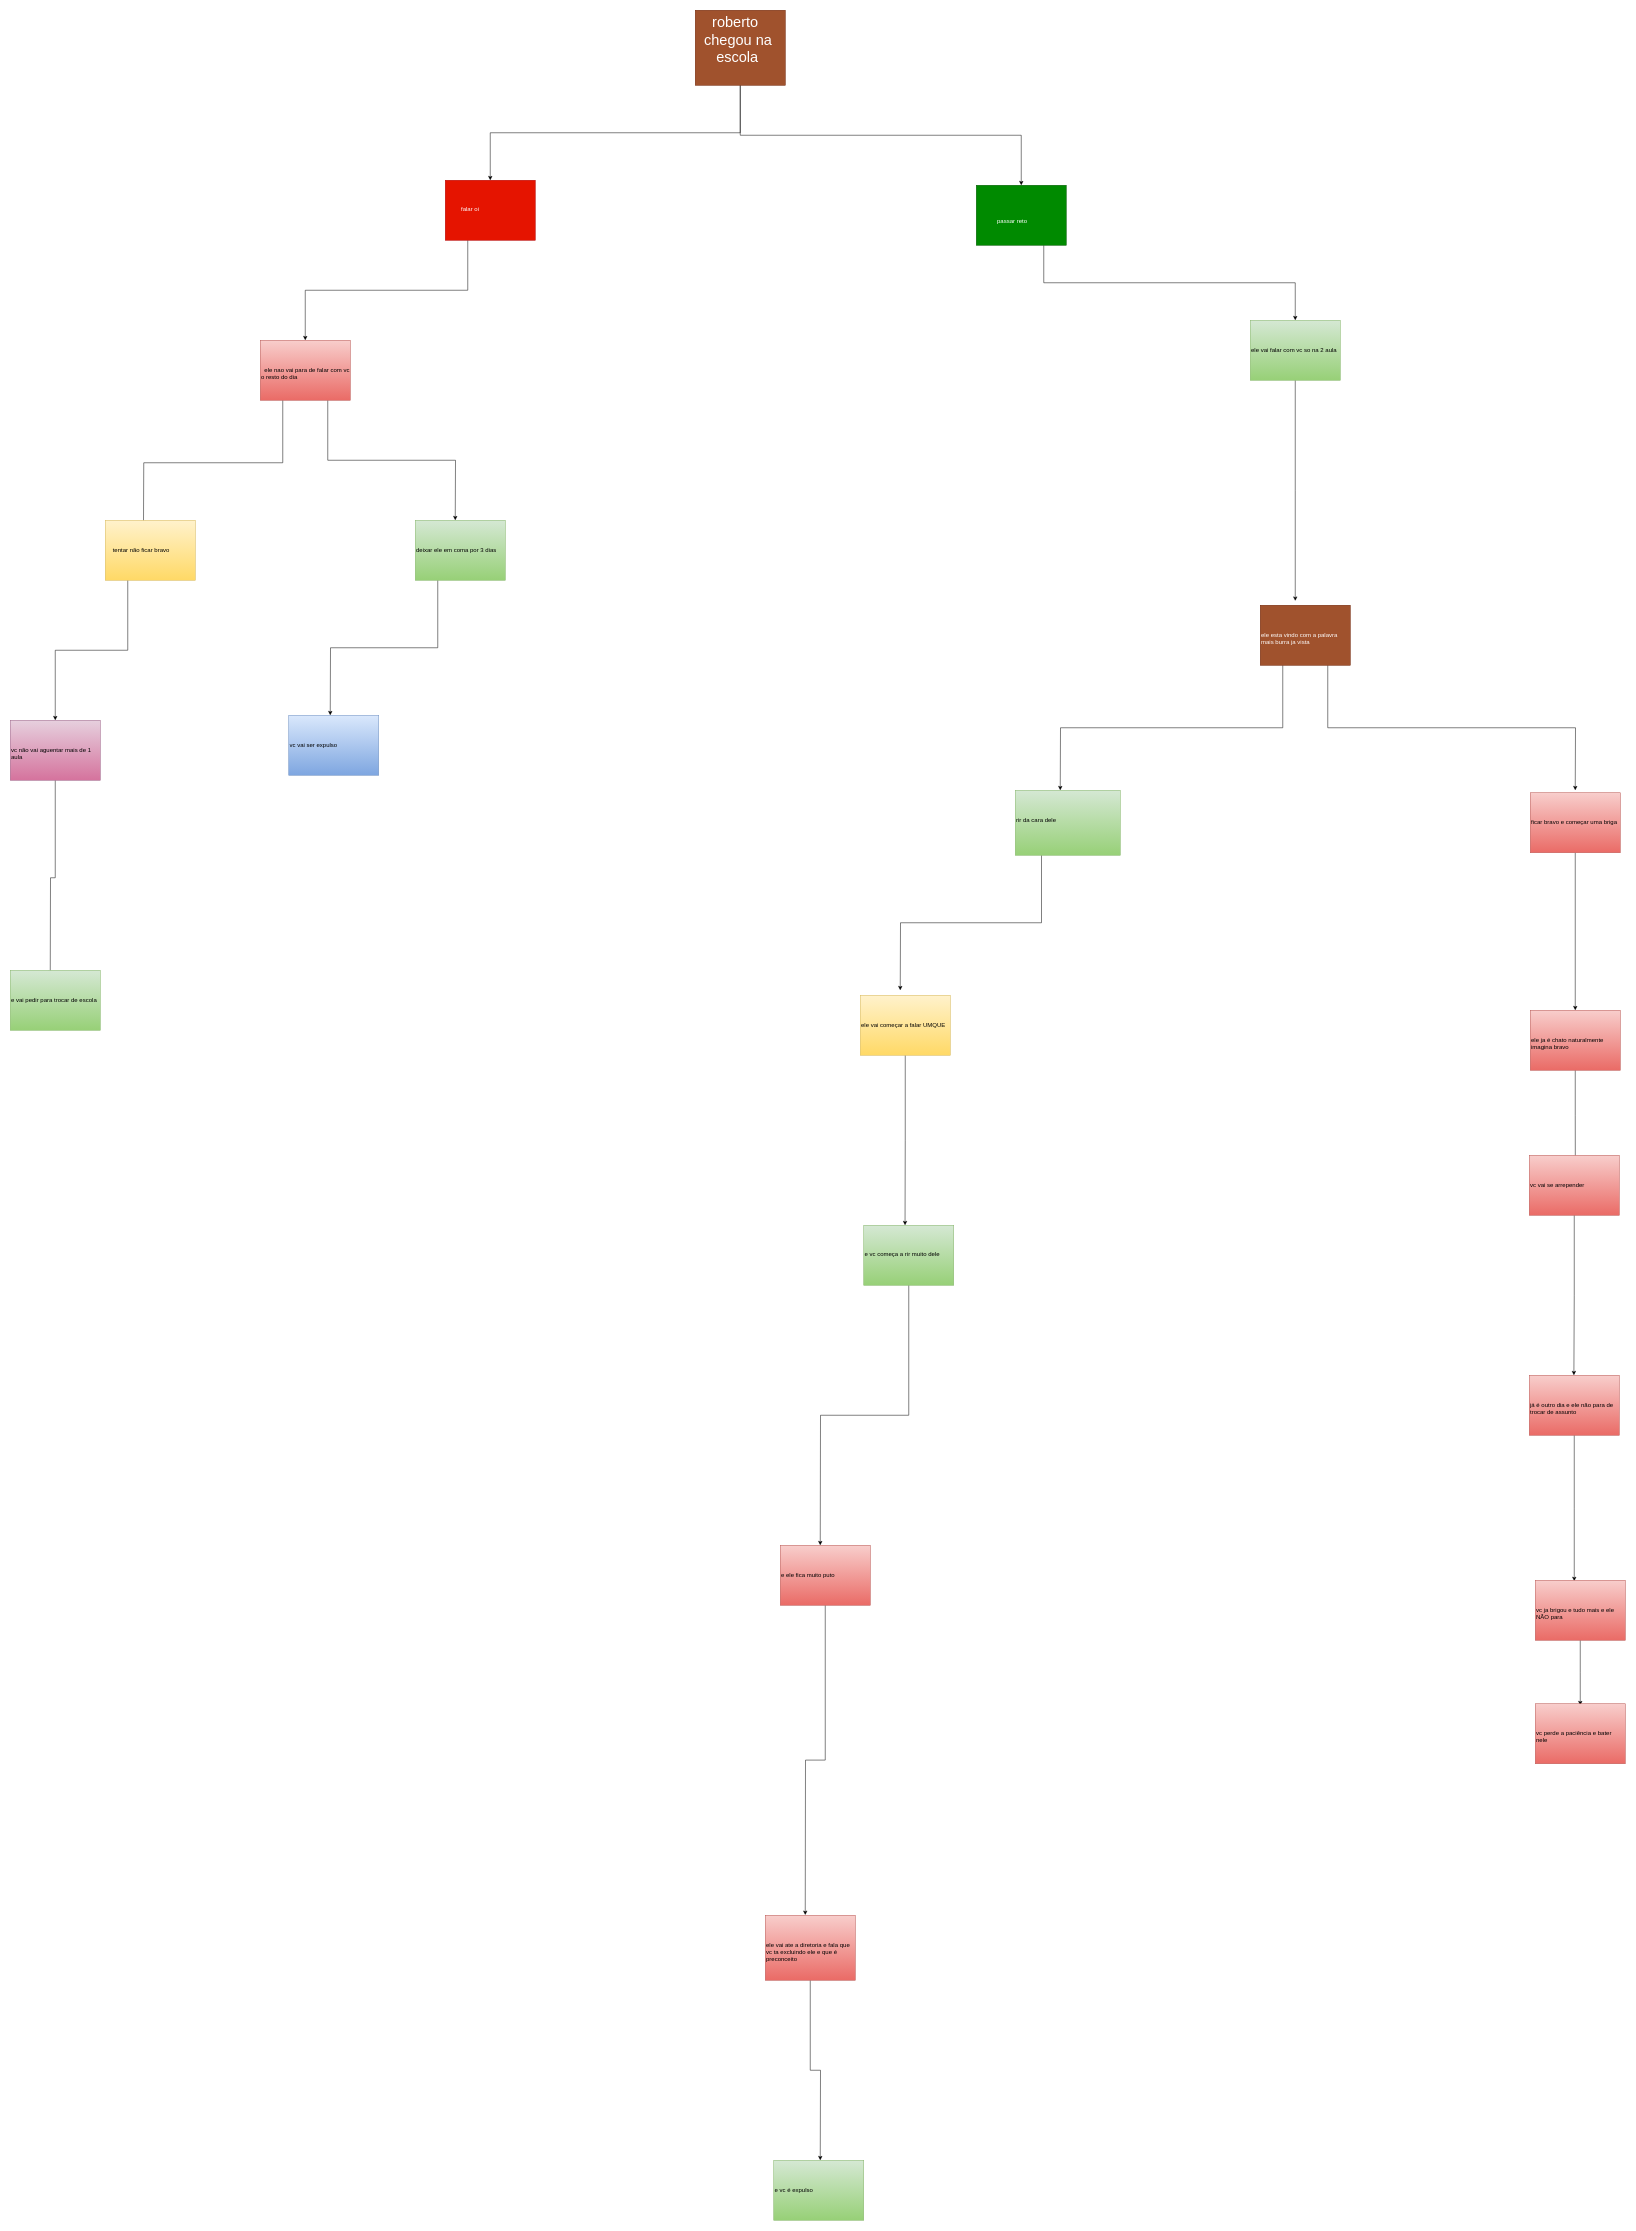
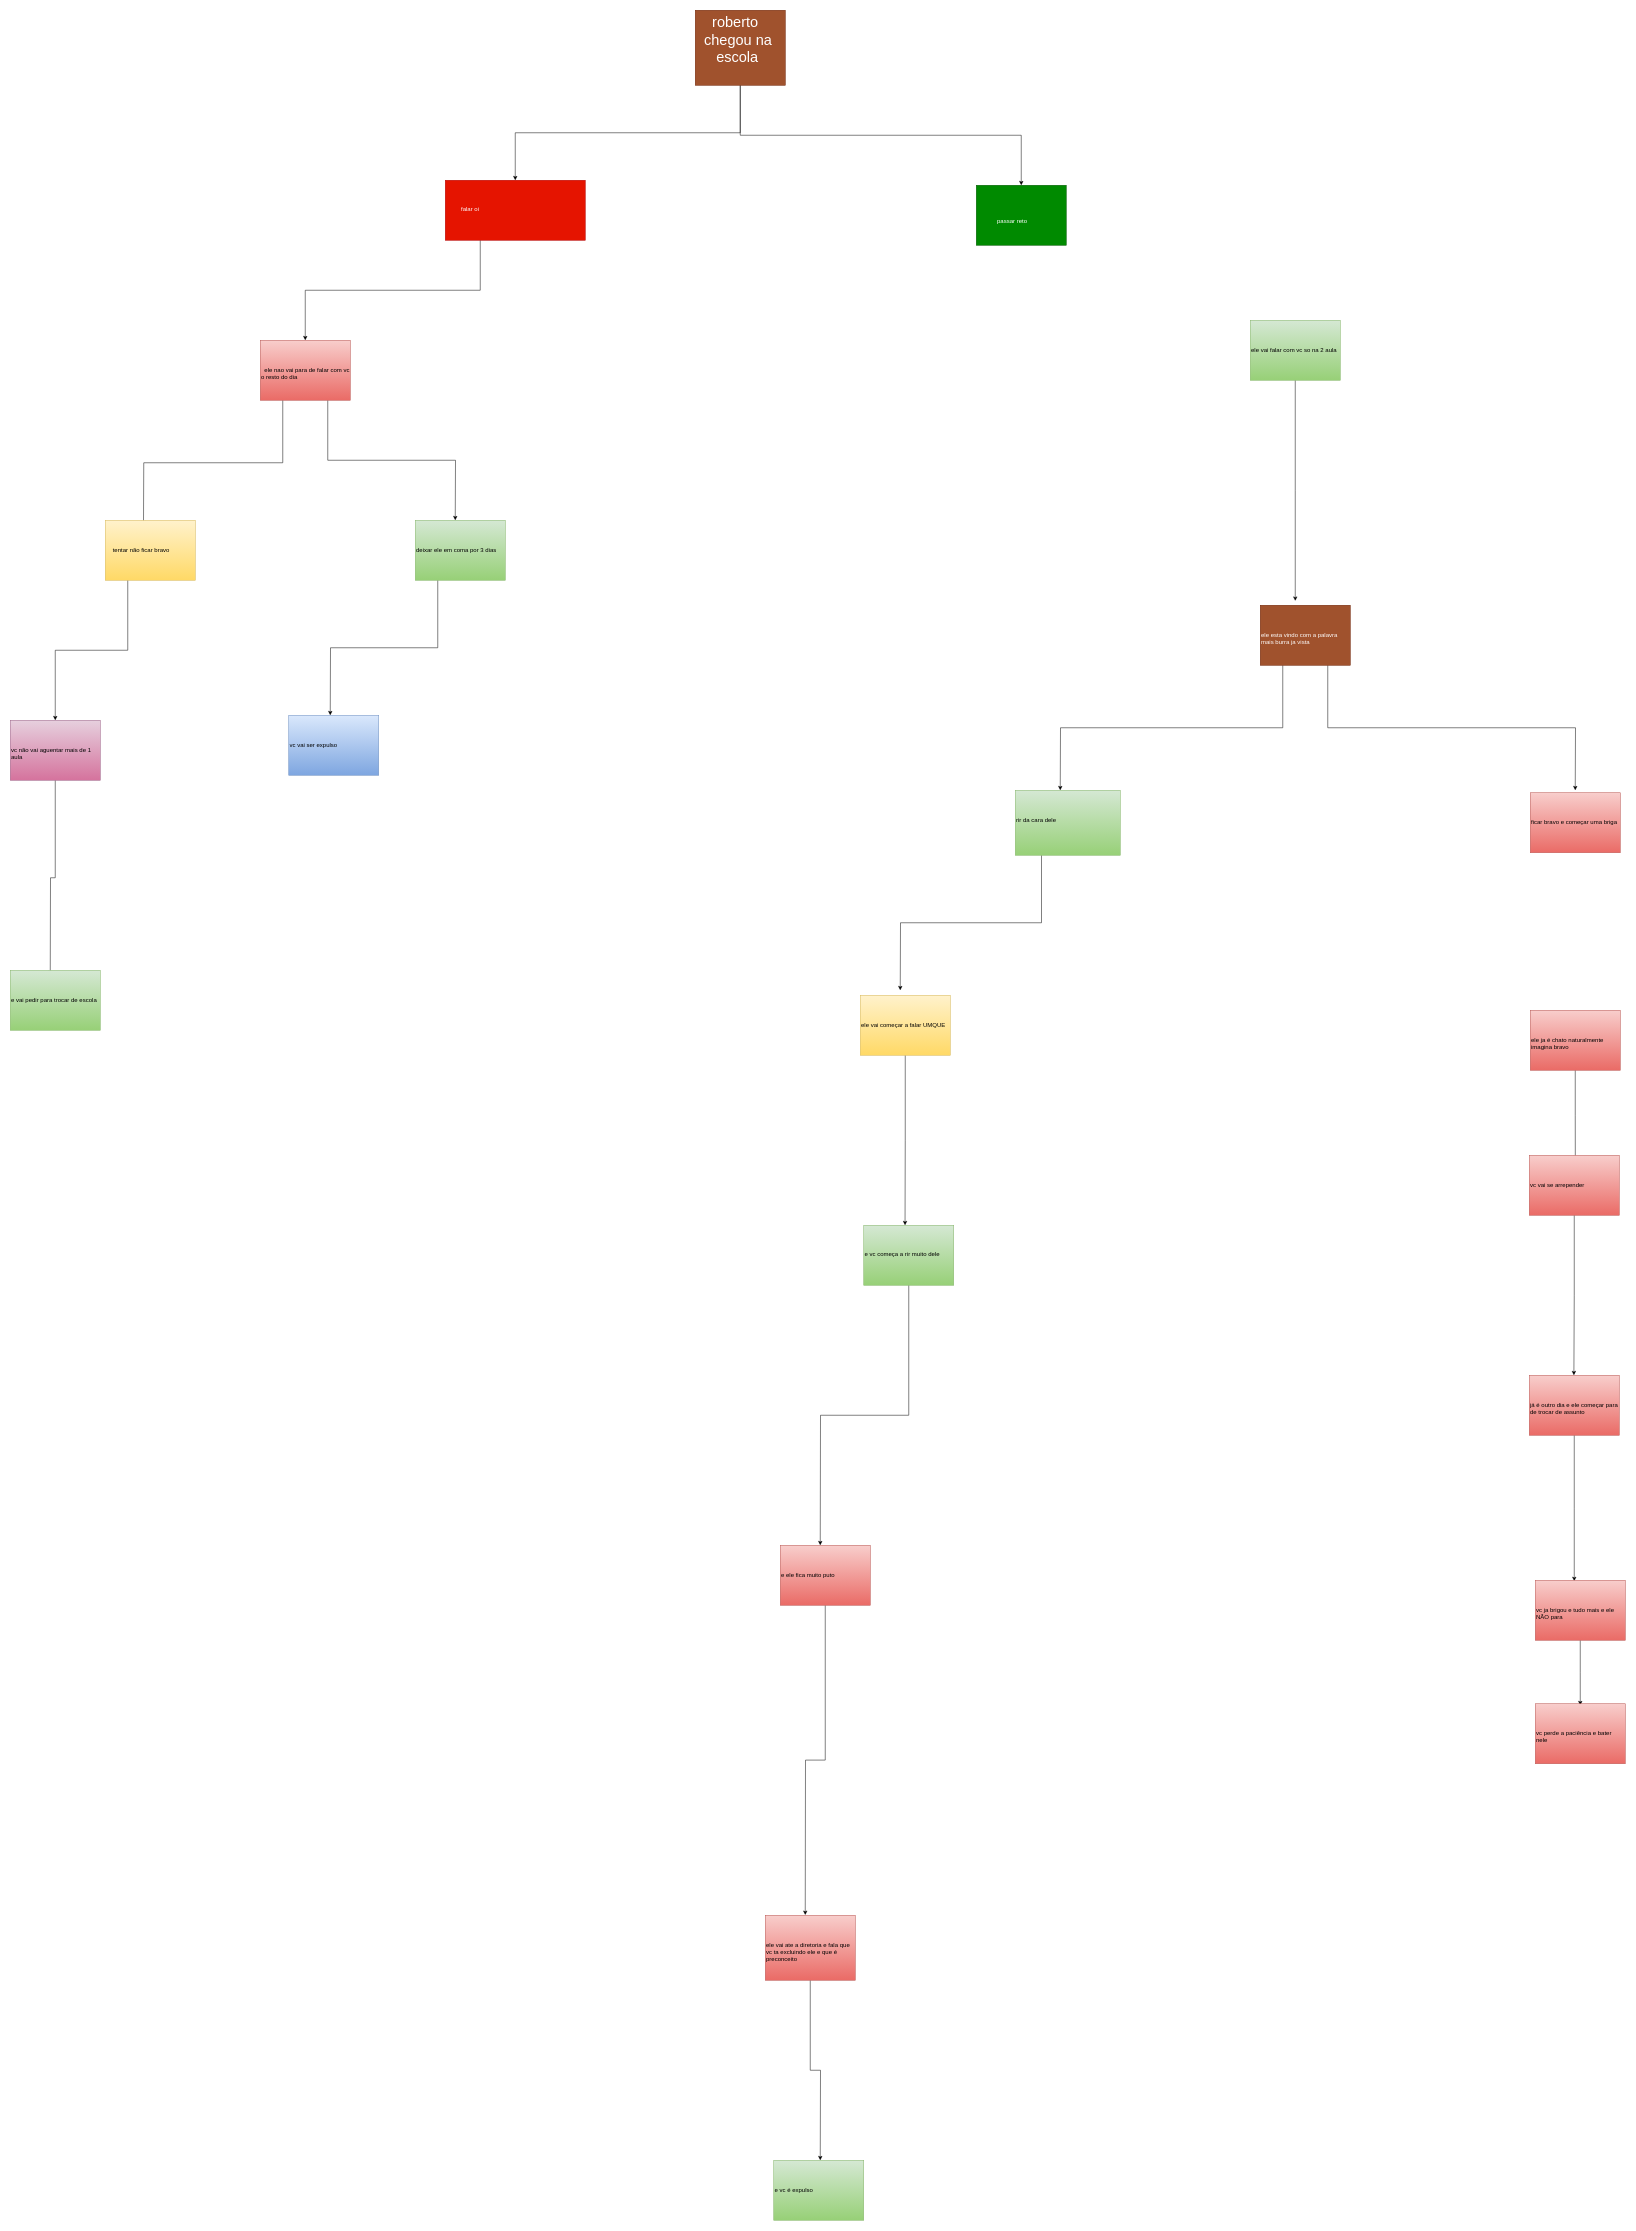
(490, 210) -> (515, 210)
(1295, 315) -> none
(1575, 1005) -> none
(1575, 1386) -> (1575, 1386)
